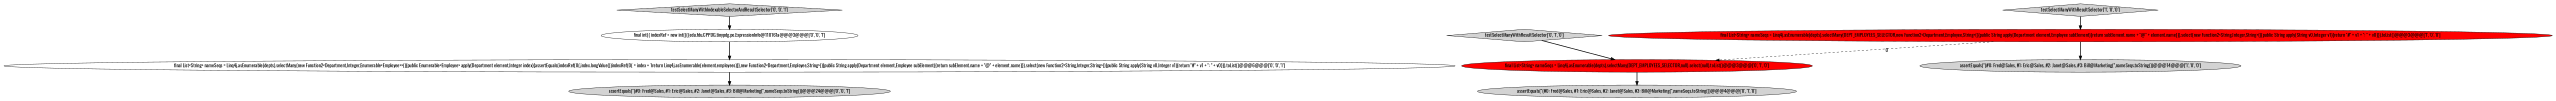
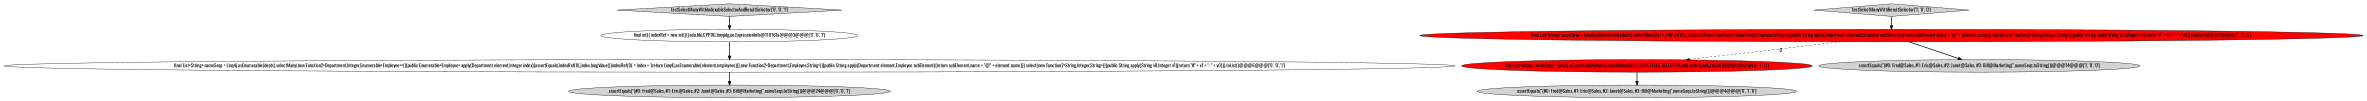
(1524, 36) -> none
